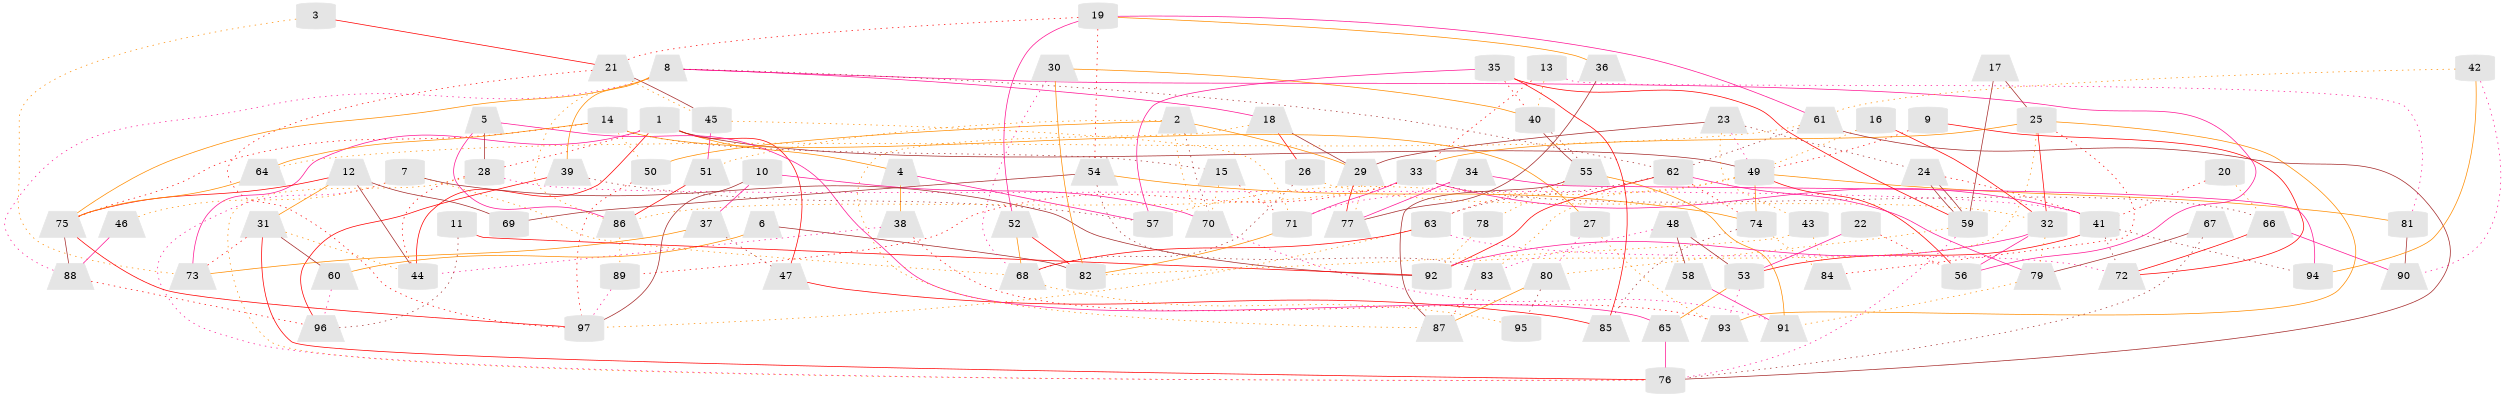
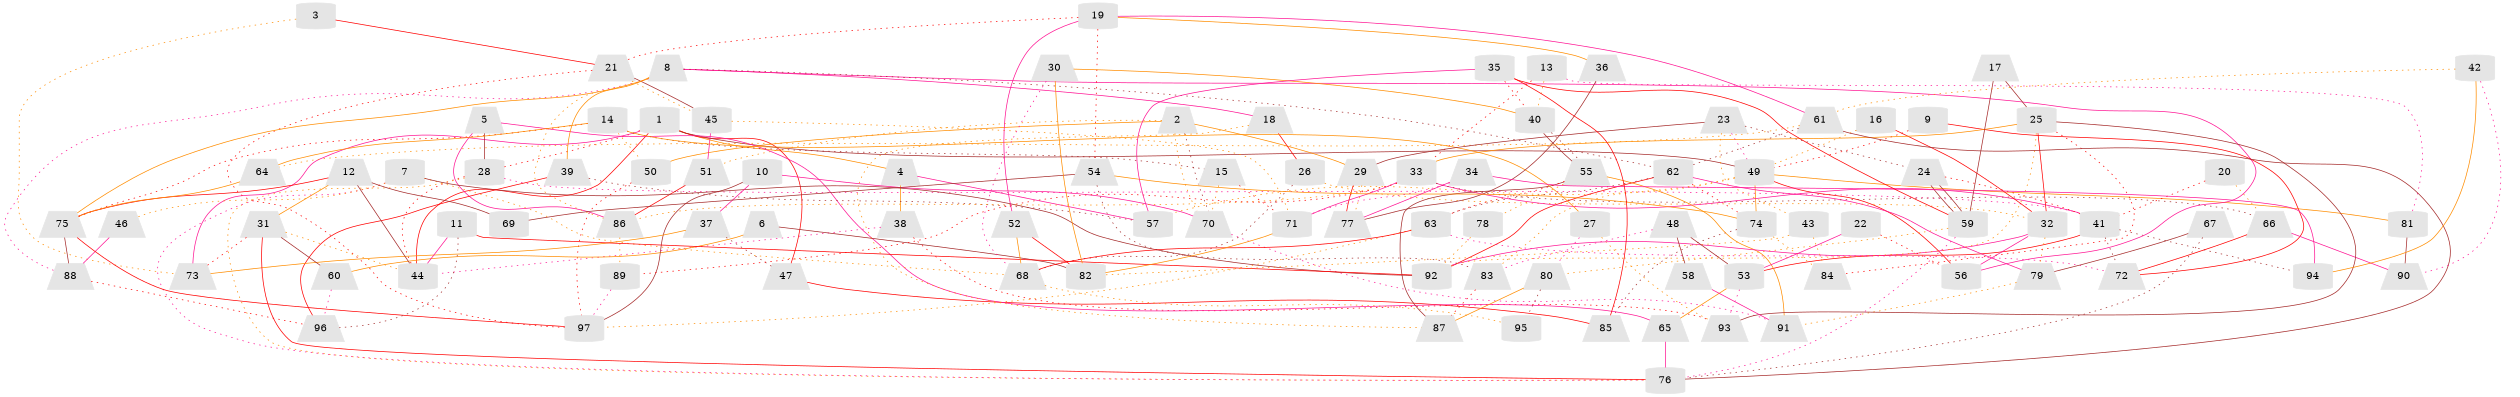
(1305, 141) -> none
none -> (437, 250)
(2237, 311) -> (2237, 311)
